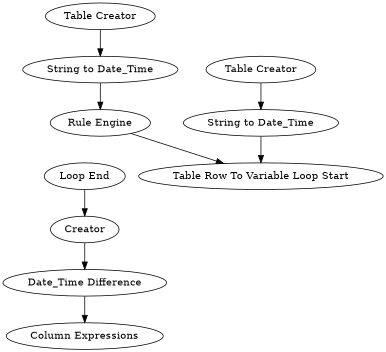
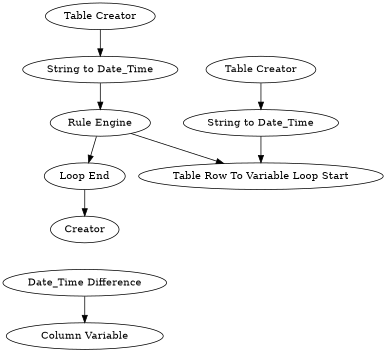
none -> (94, 146)
(85, 253) -> none
(85, 336) -> (85, 336)
